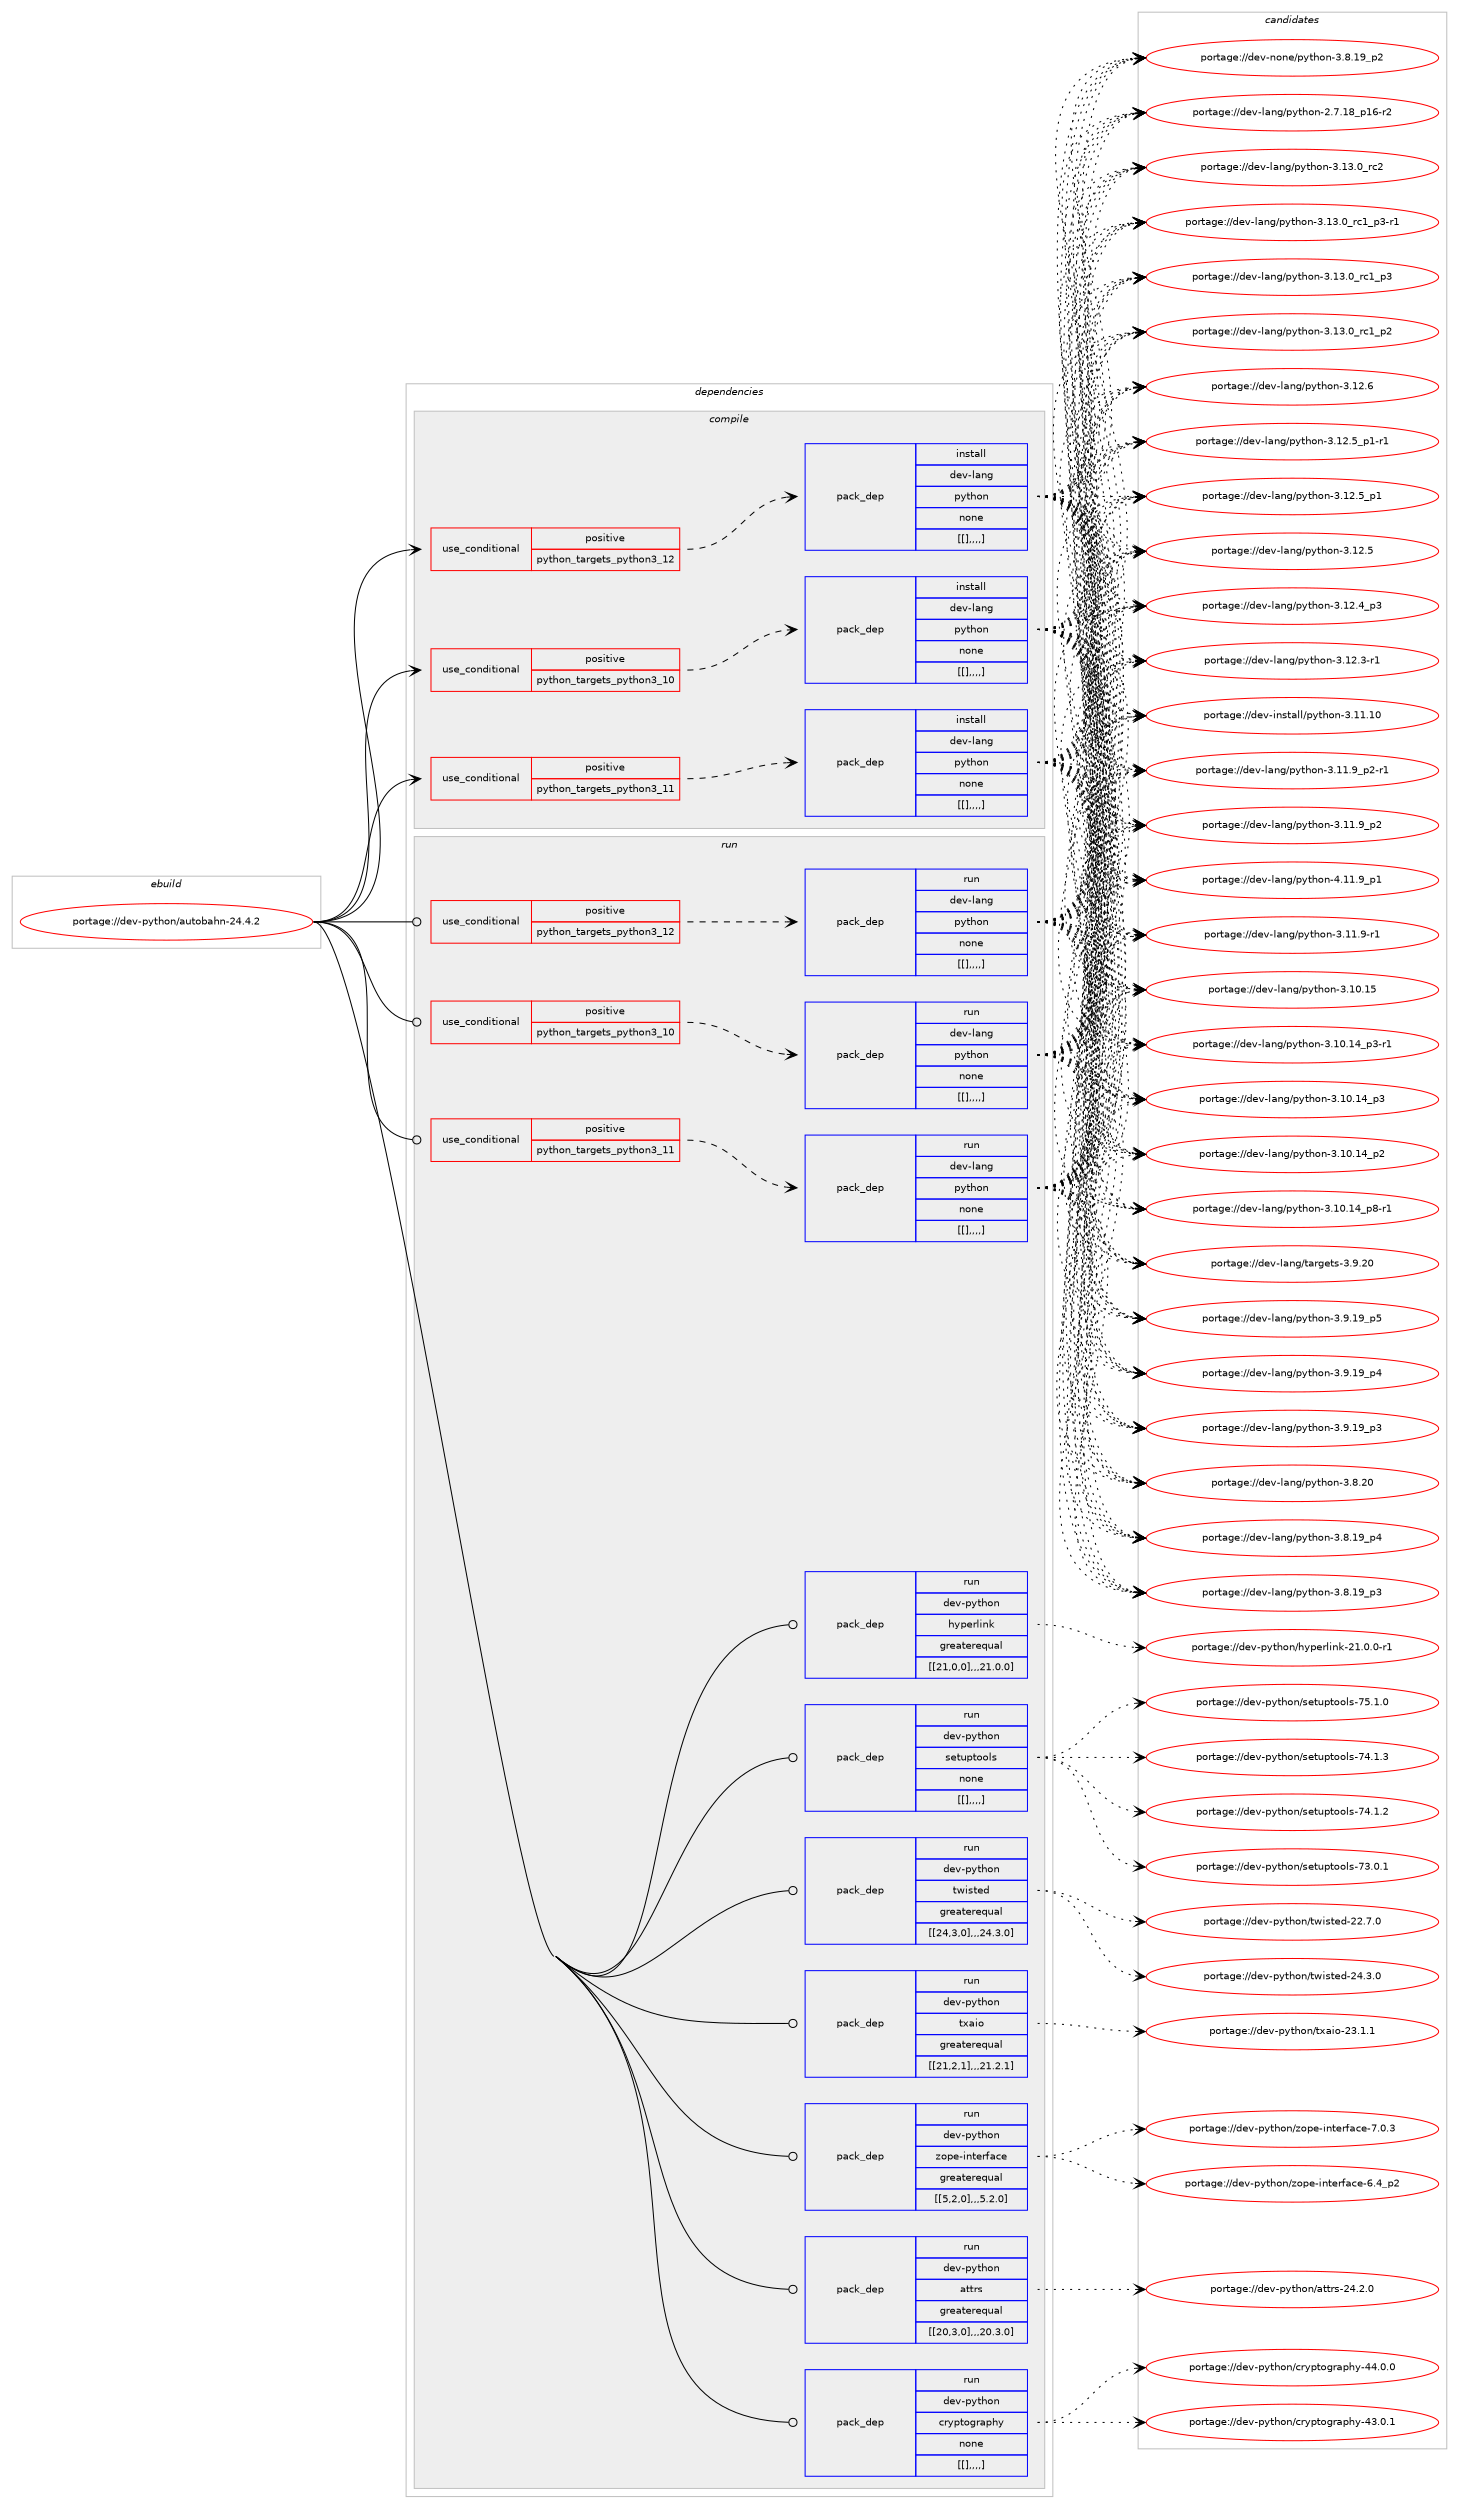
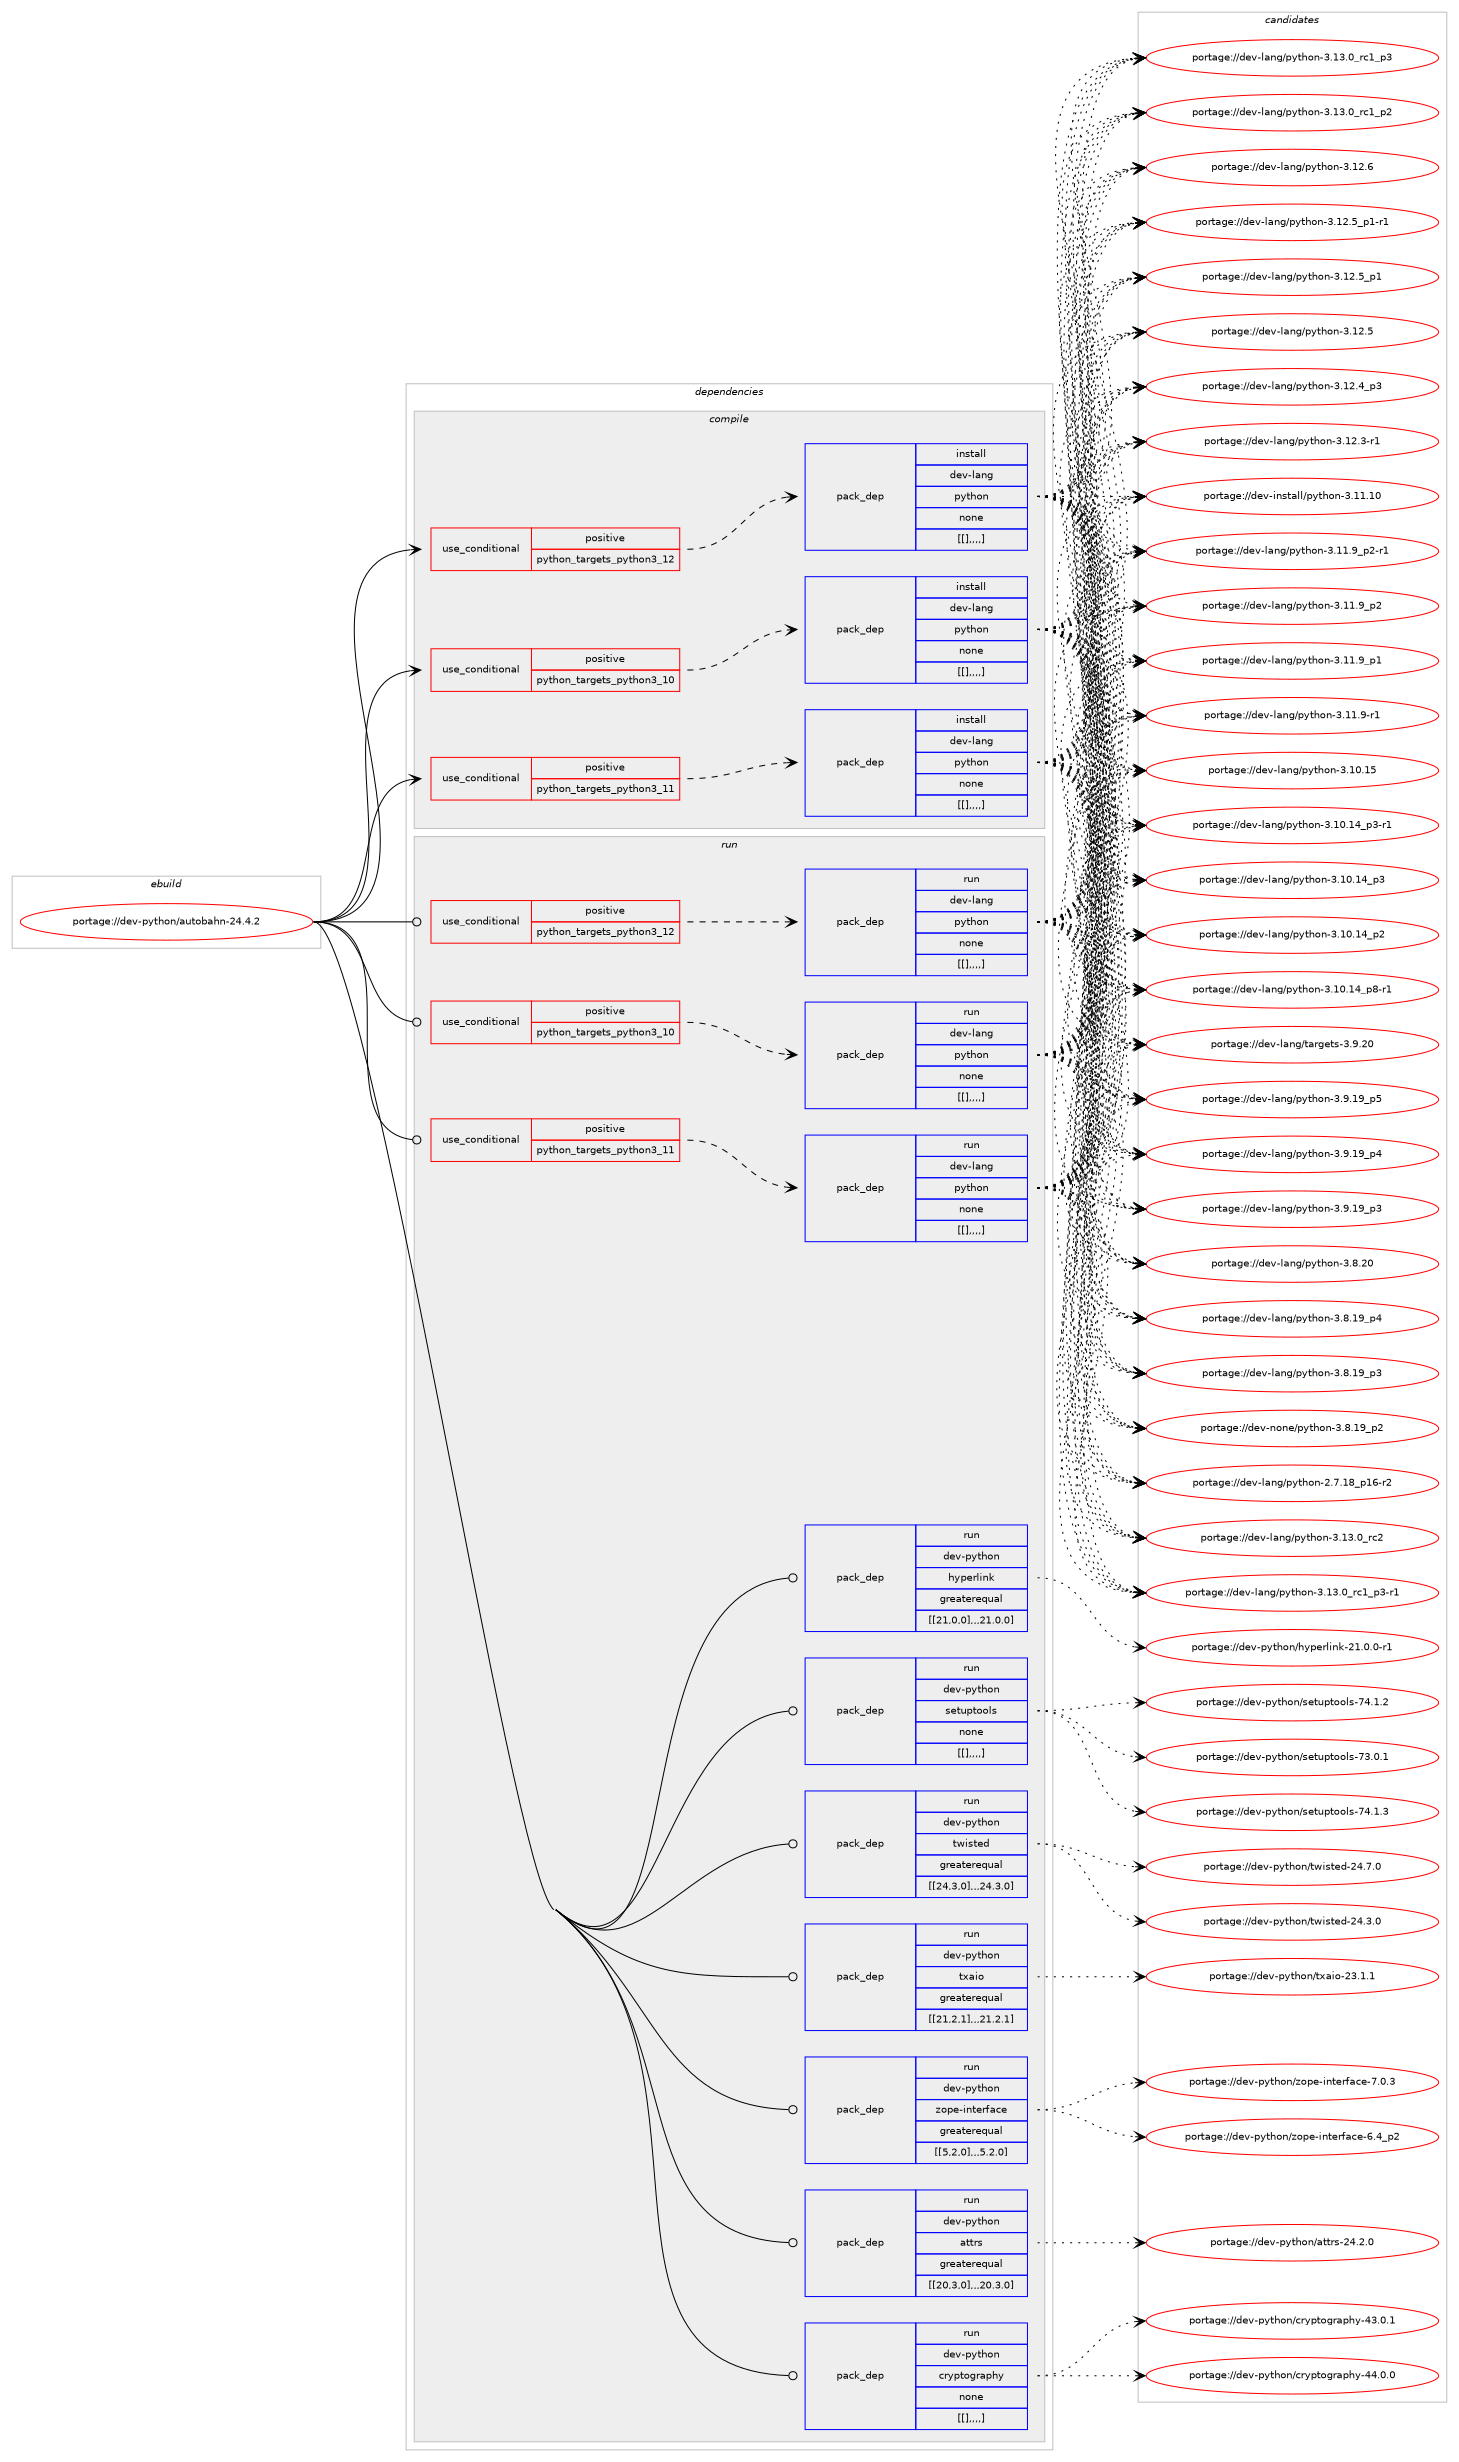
(1292, 880) -> (1292, 661)
(1292, 1703) -> none
(1292, 1922) -> (1292, 1867)
